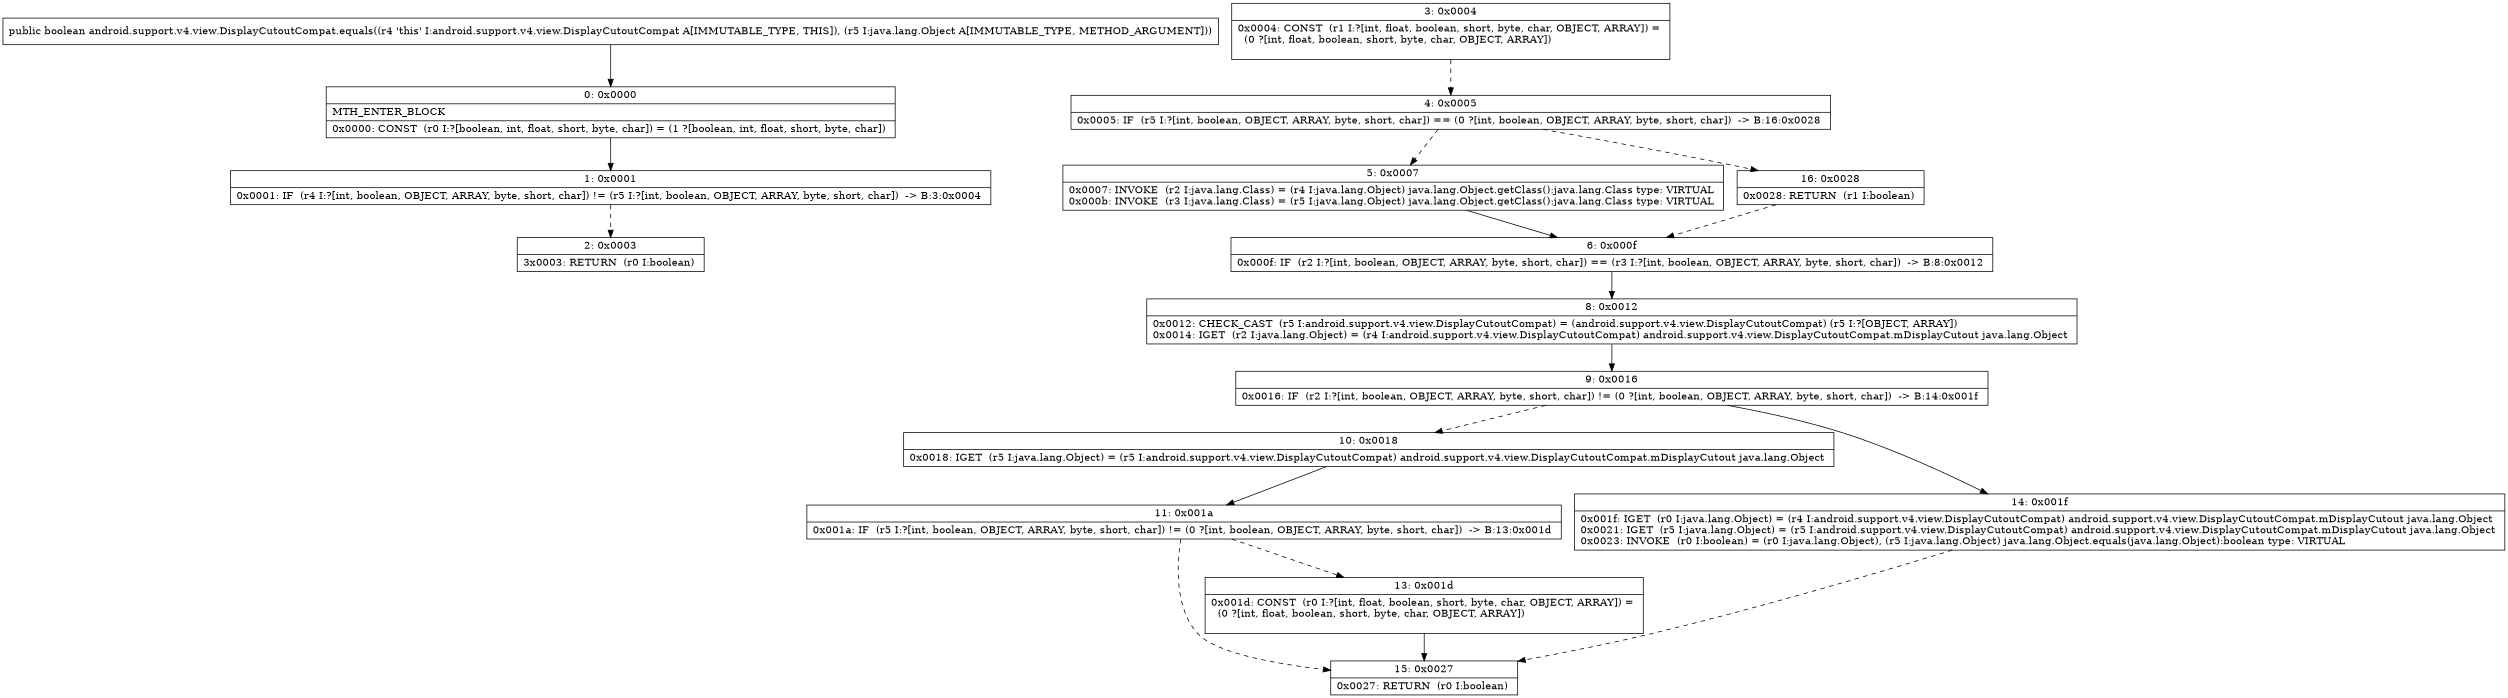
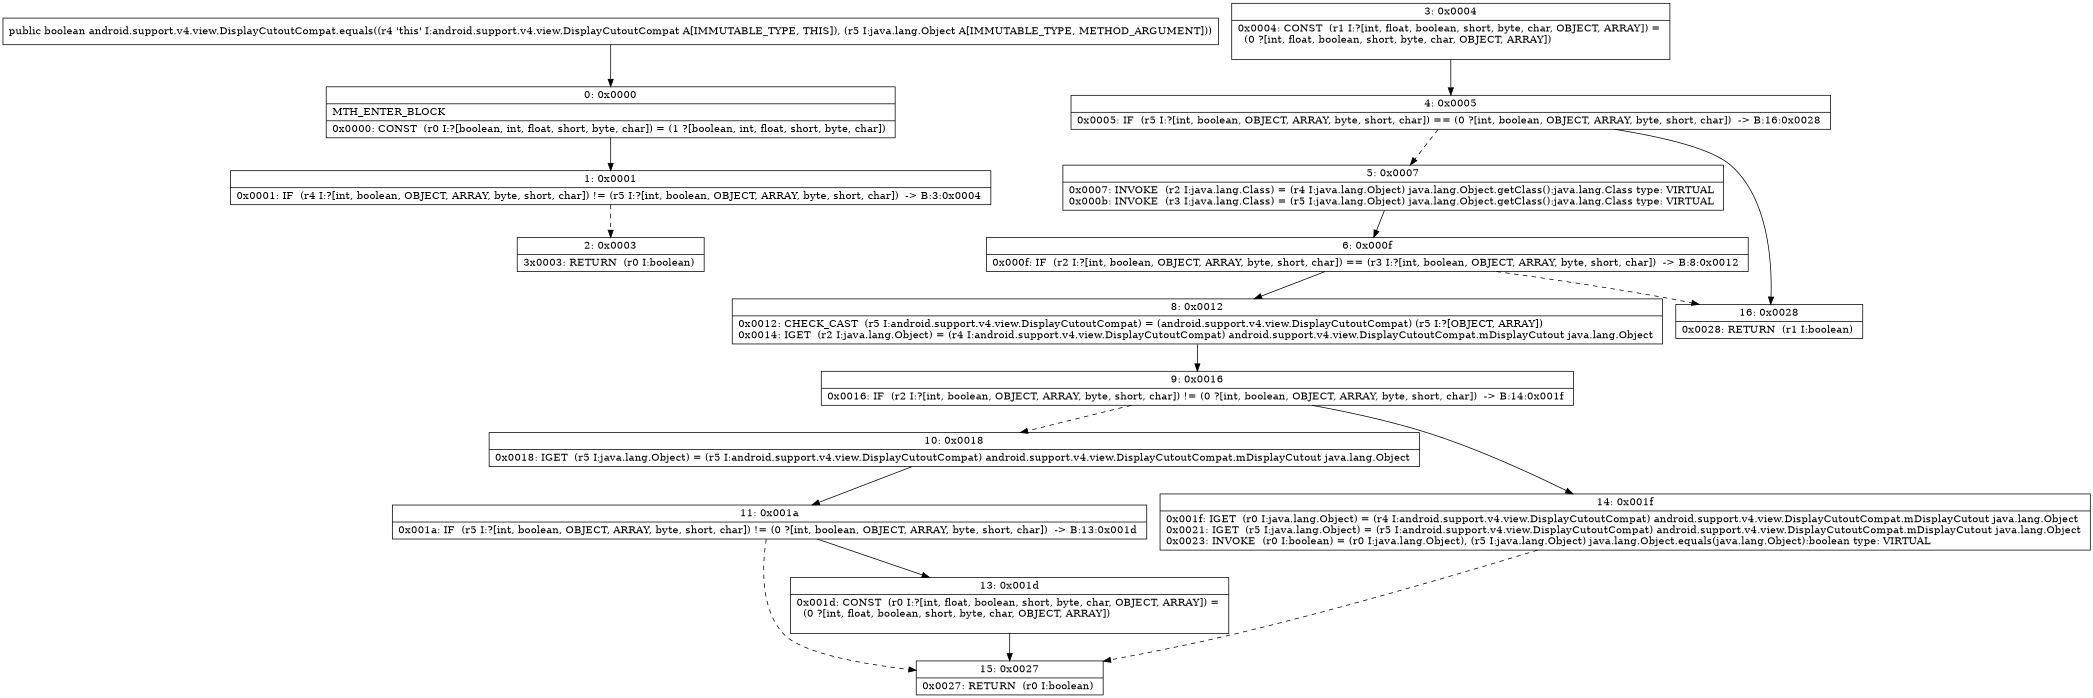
(1451, 74) -> (1451, 74)
(1647, 149) -> (1737, 172)
(1725, 220) -> (1594, 286)
(1284, 557) -> (870, 557)
